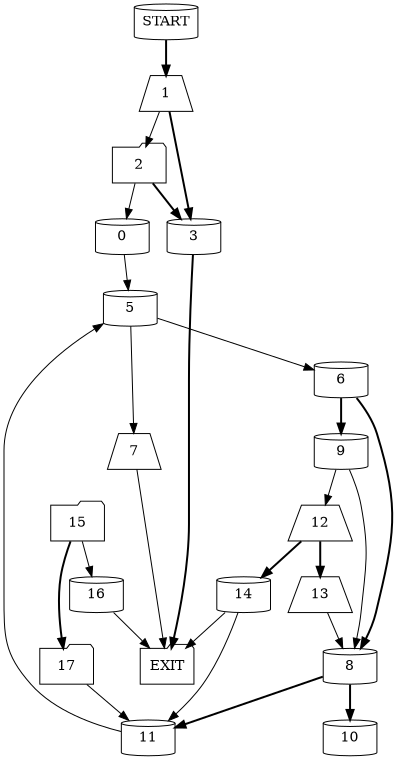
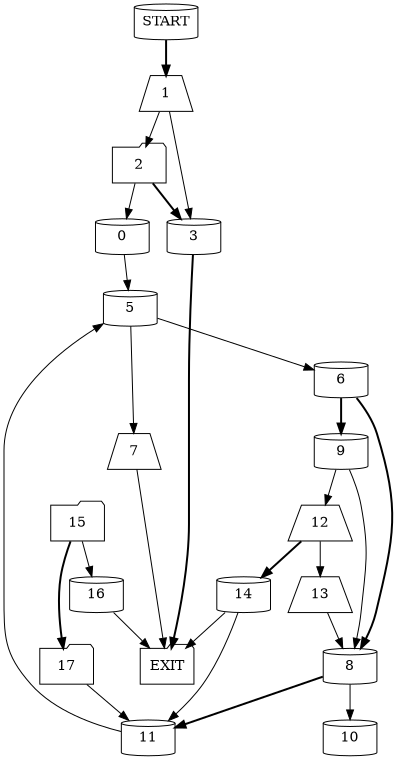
(179, 160) -> (179, 160)
(320, 554) -> (320, 554)
(350, 697) -> (350, 697)
